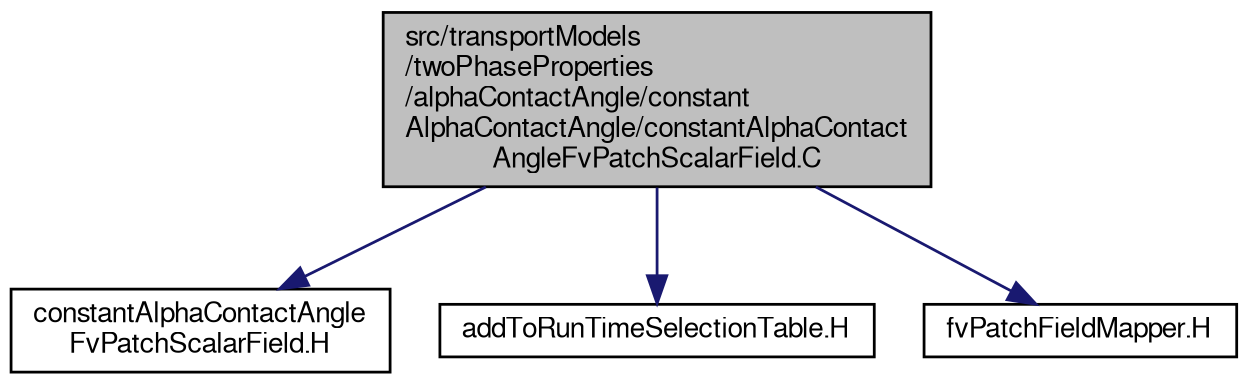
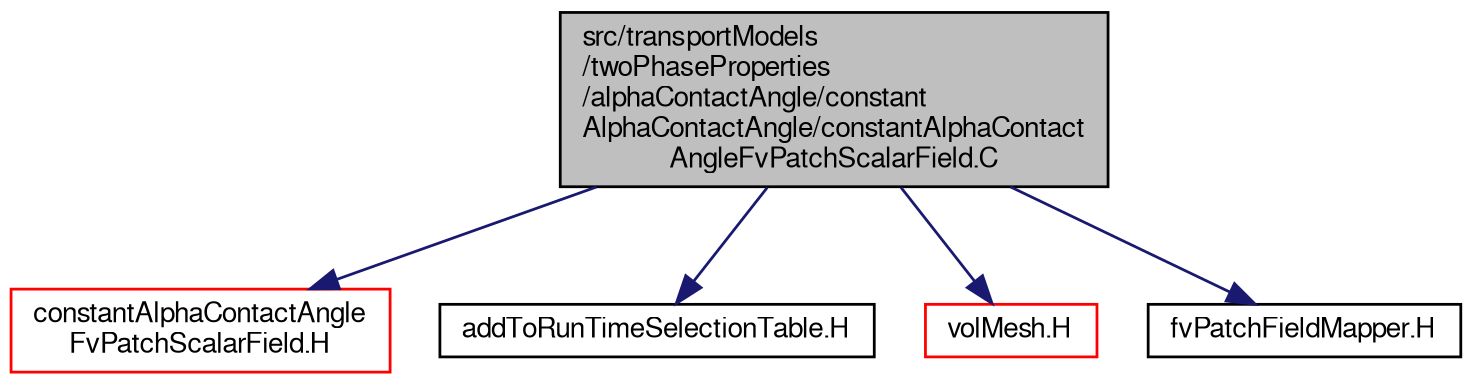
(201, 331) -> (201, 331)
none -> (1011, 331)
